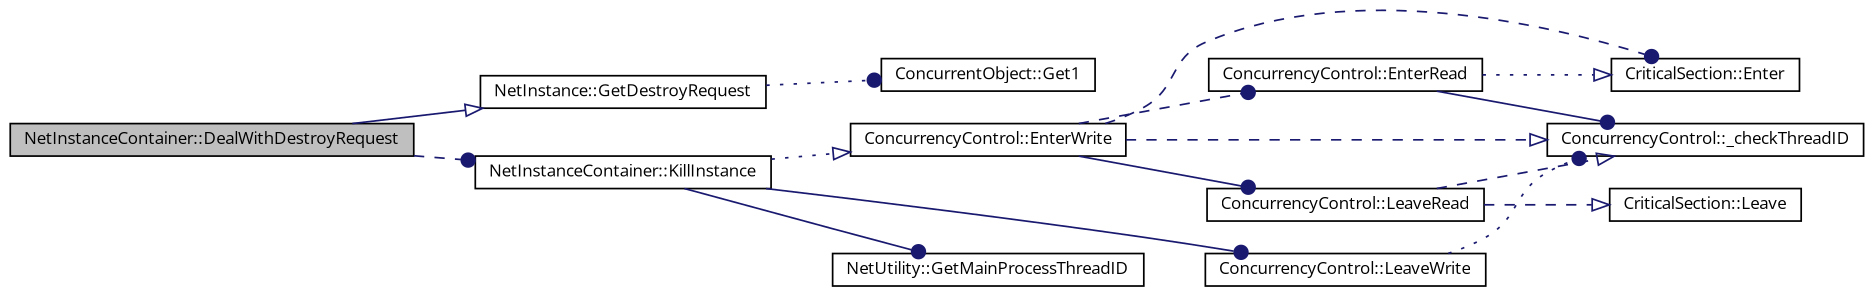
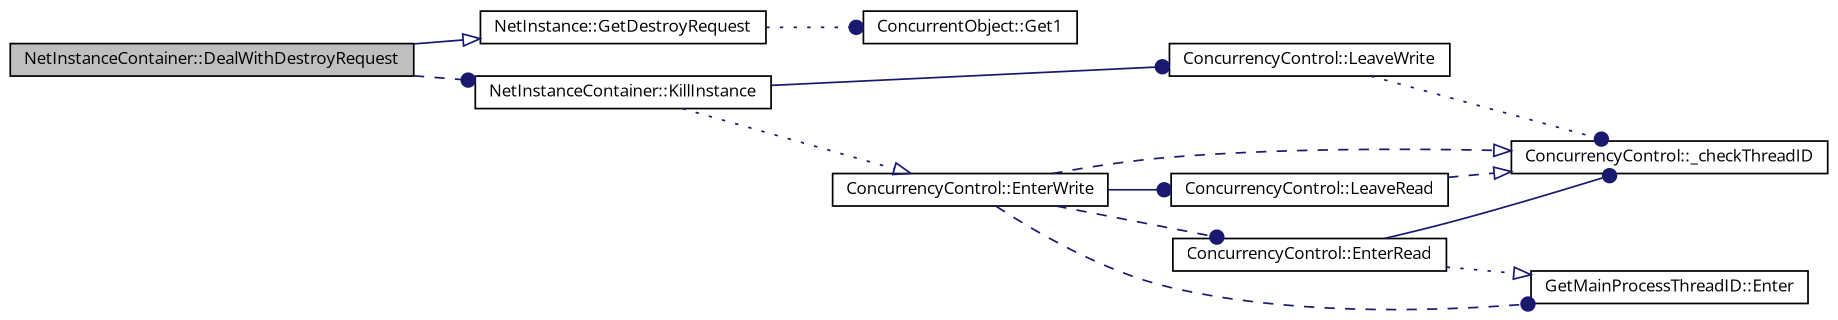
(1705, 75) -> (1670, 287)
(1705, 205) -> none
(988, 270) -> none
